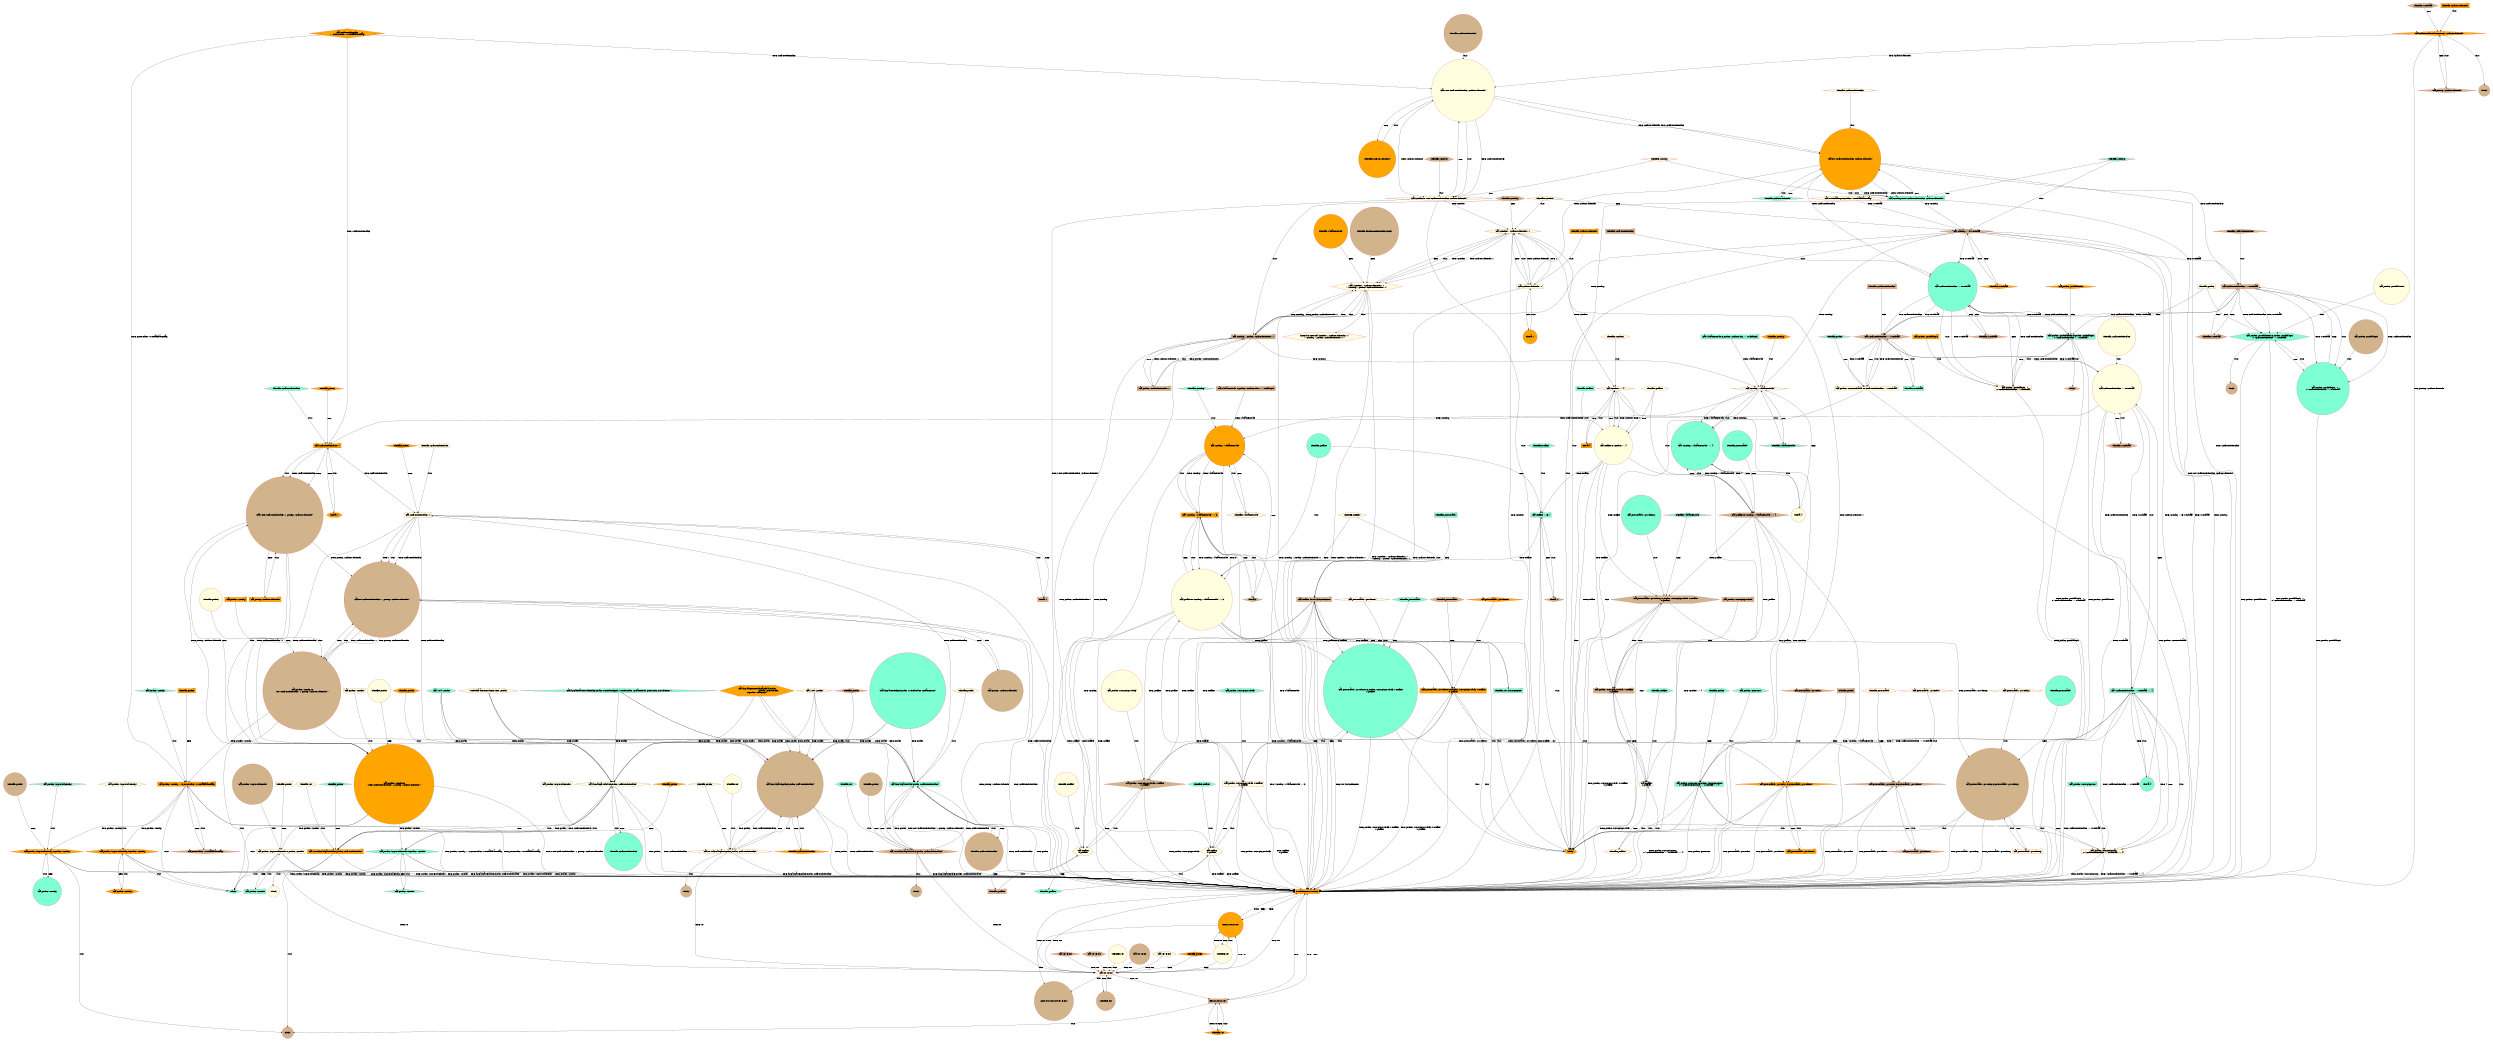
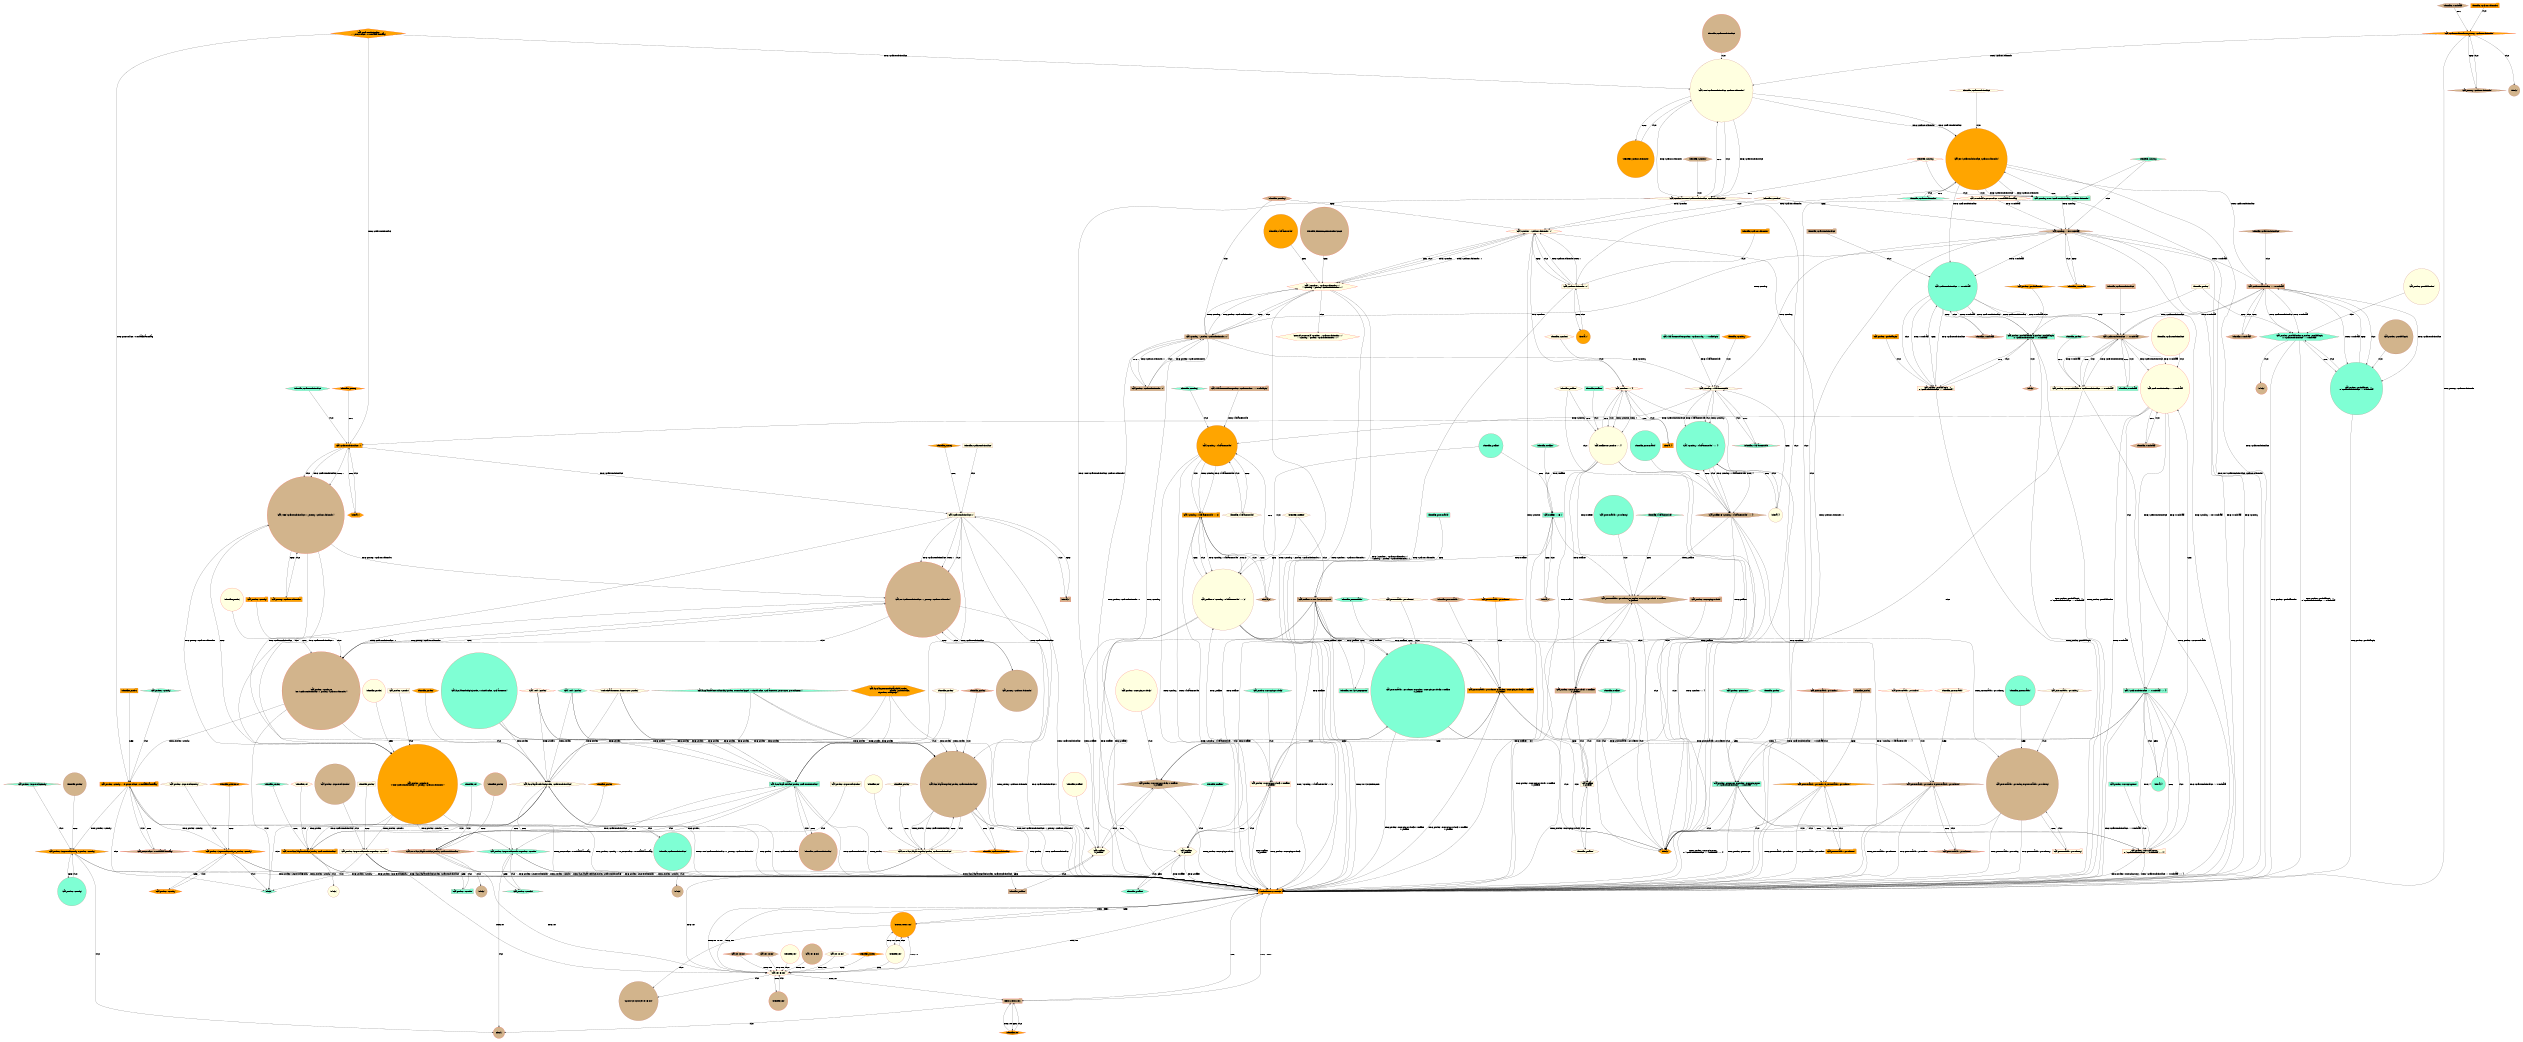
(1145, 691) -> none
none -> (229, 784)
